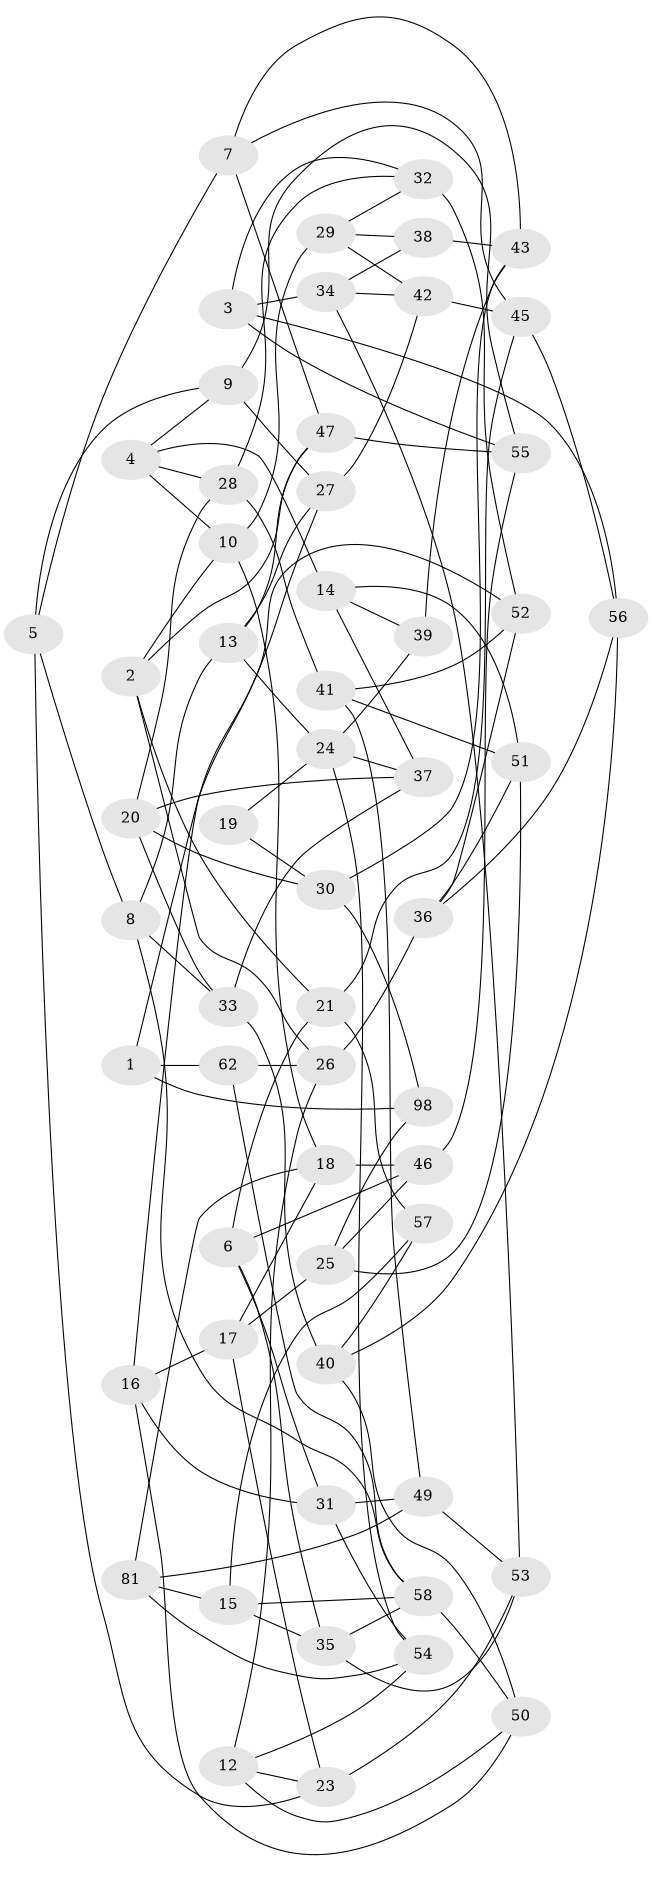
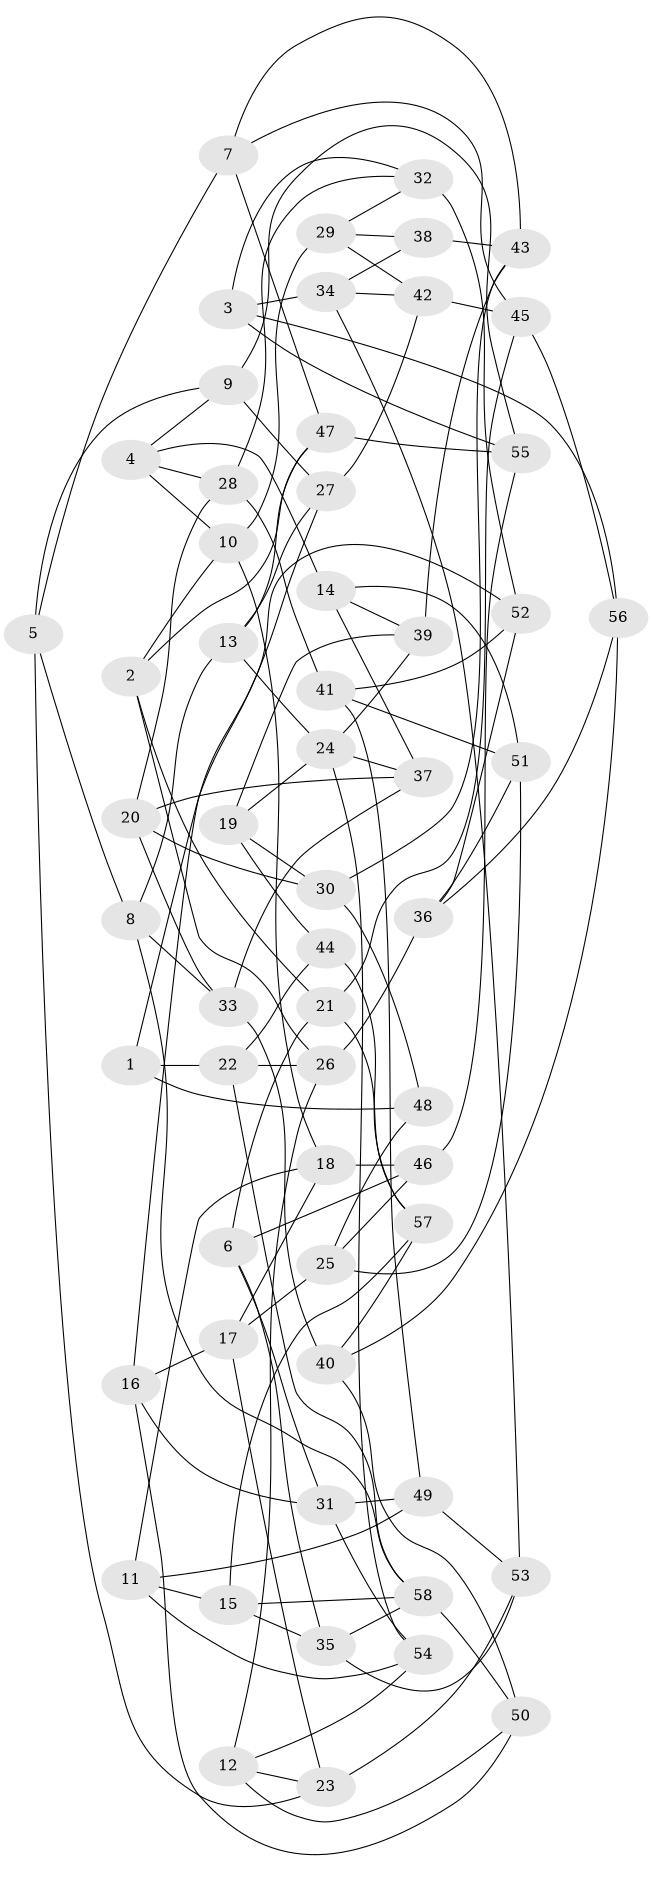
none -> (285, 686)
none -> (326, 948)
(229, 1065) -> (229, 1065)
(424, 1107) -> (424, 1107)
(131, 1580) -> (131, 1580)
